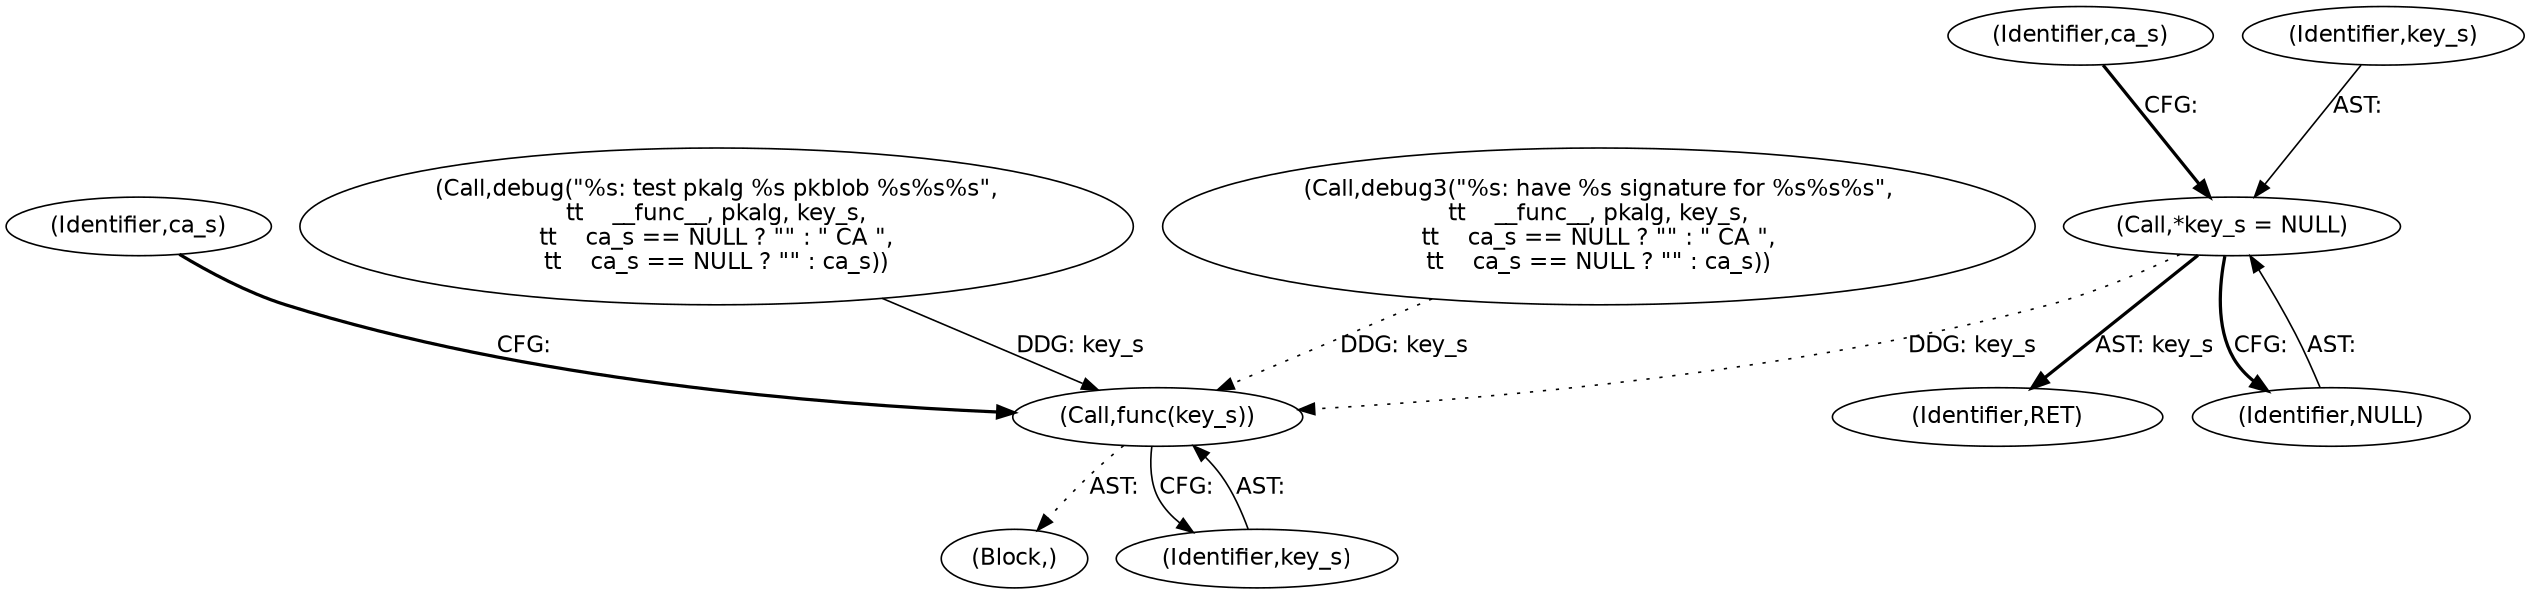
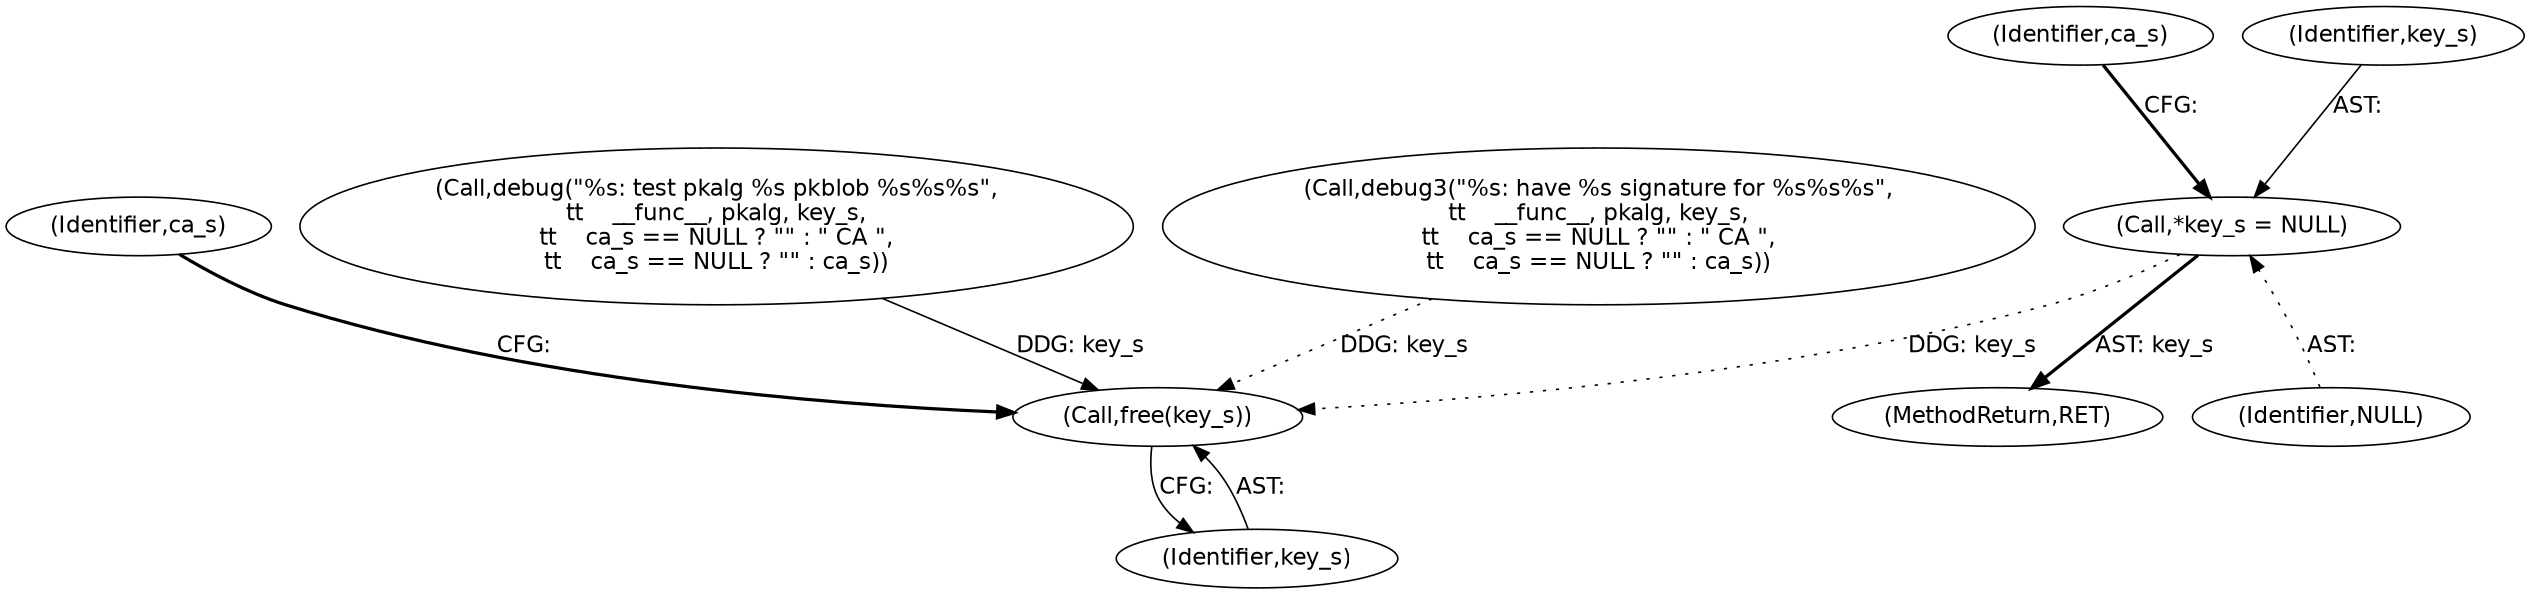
(2222, 324) -> none
(2292, 327) -> (2292, 327)
(1158, 417) -> (1158, 417)
(1998, 417) -> (1998, 417)
(1014, 559) -> none
